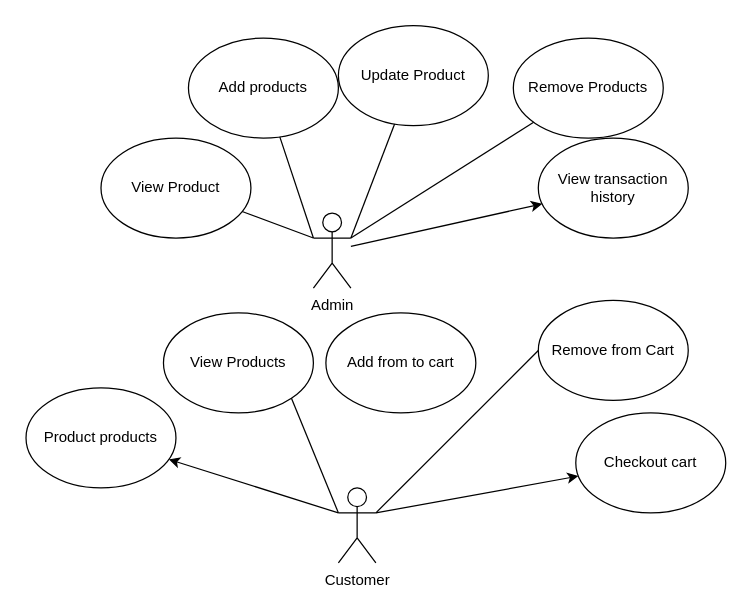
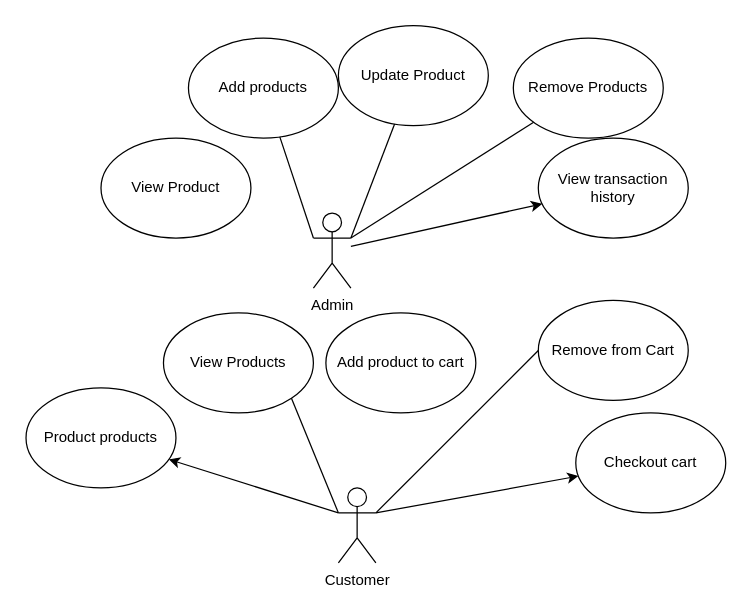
(277, 225) -> none
(401, 363) -> (401, 363)
